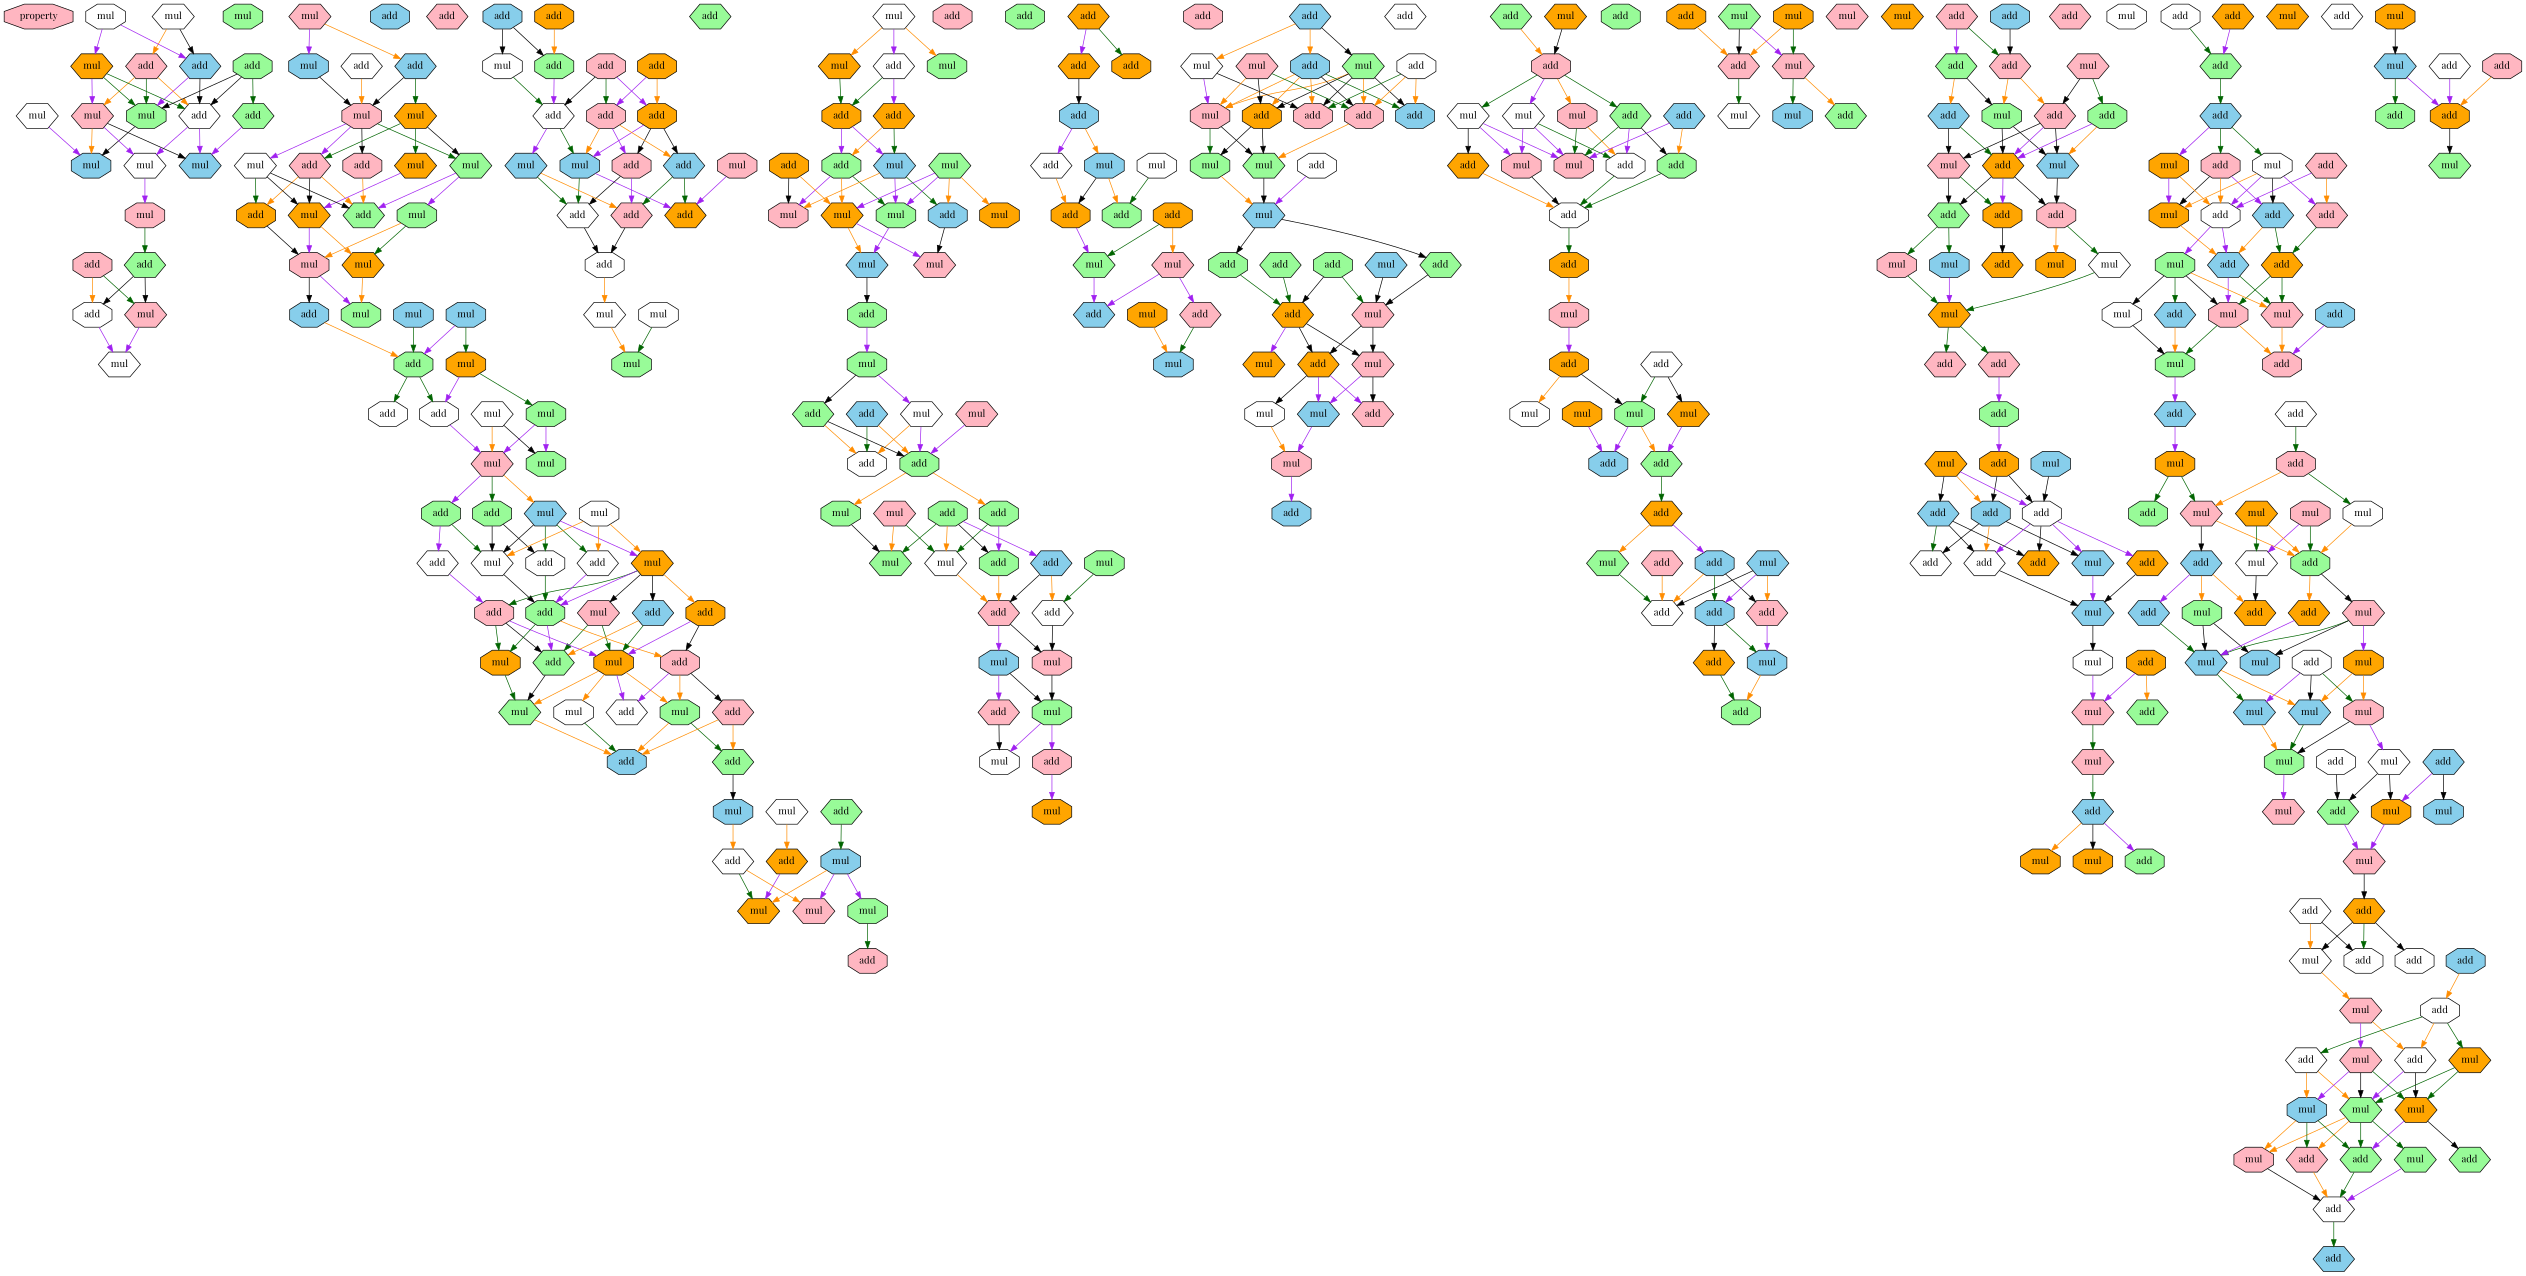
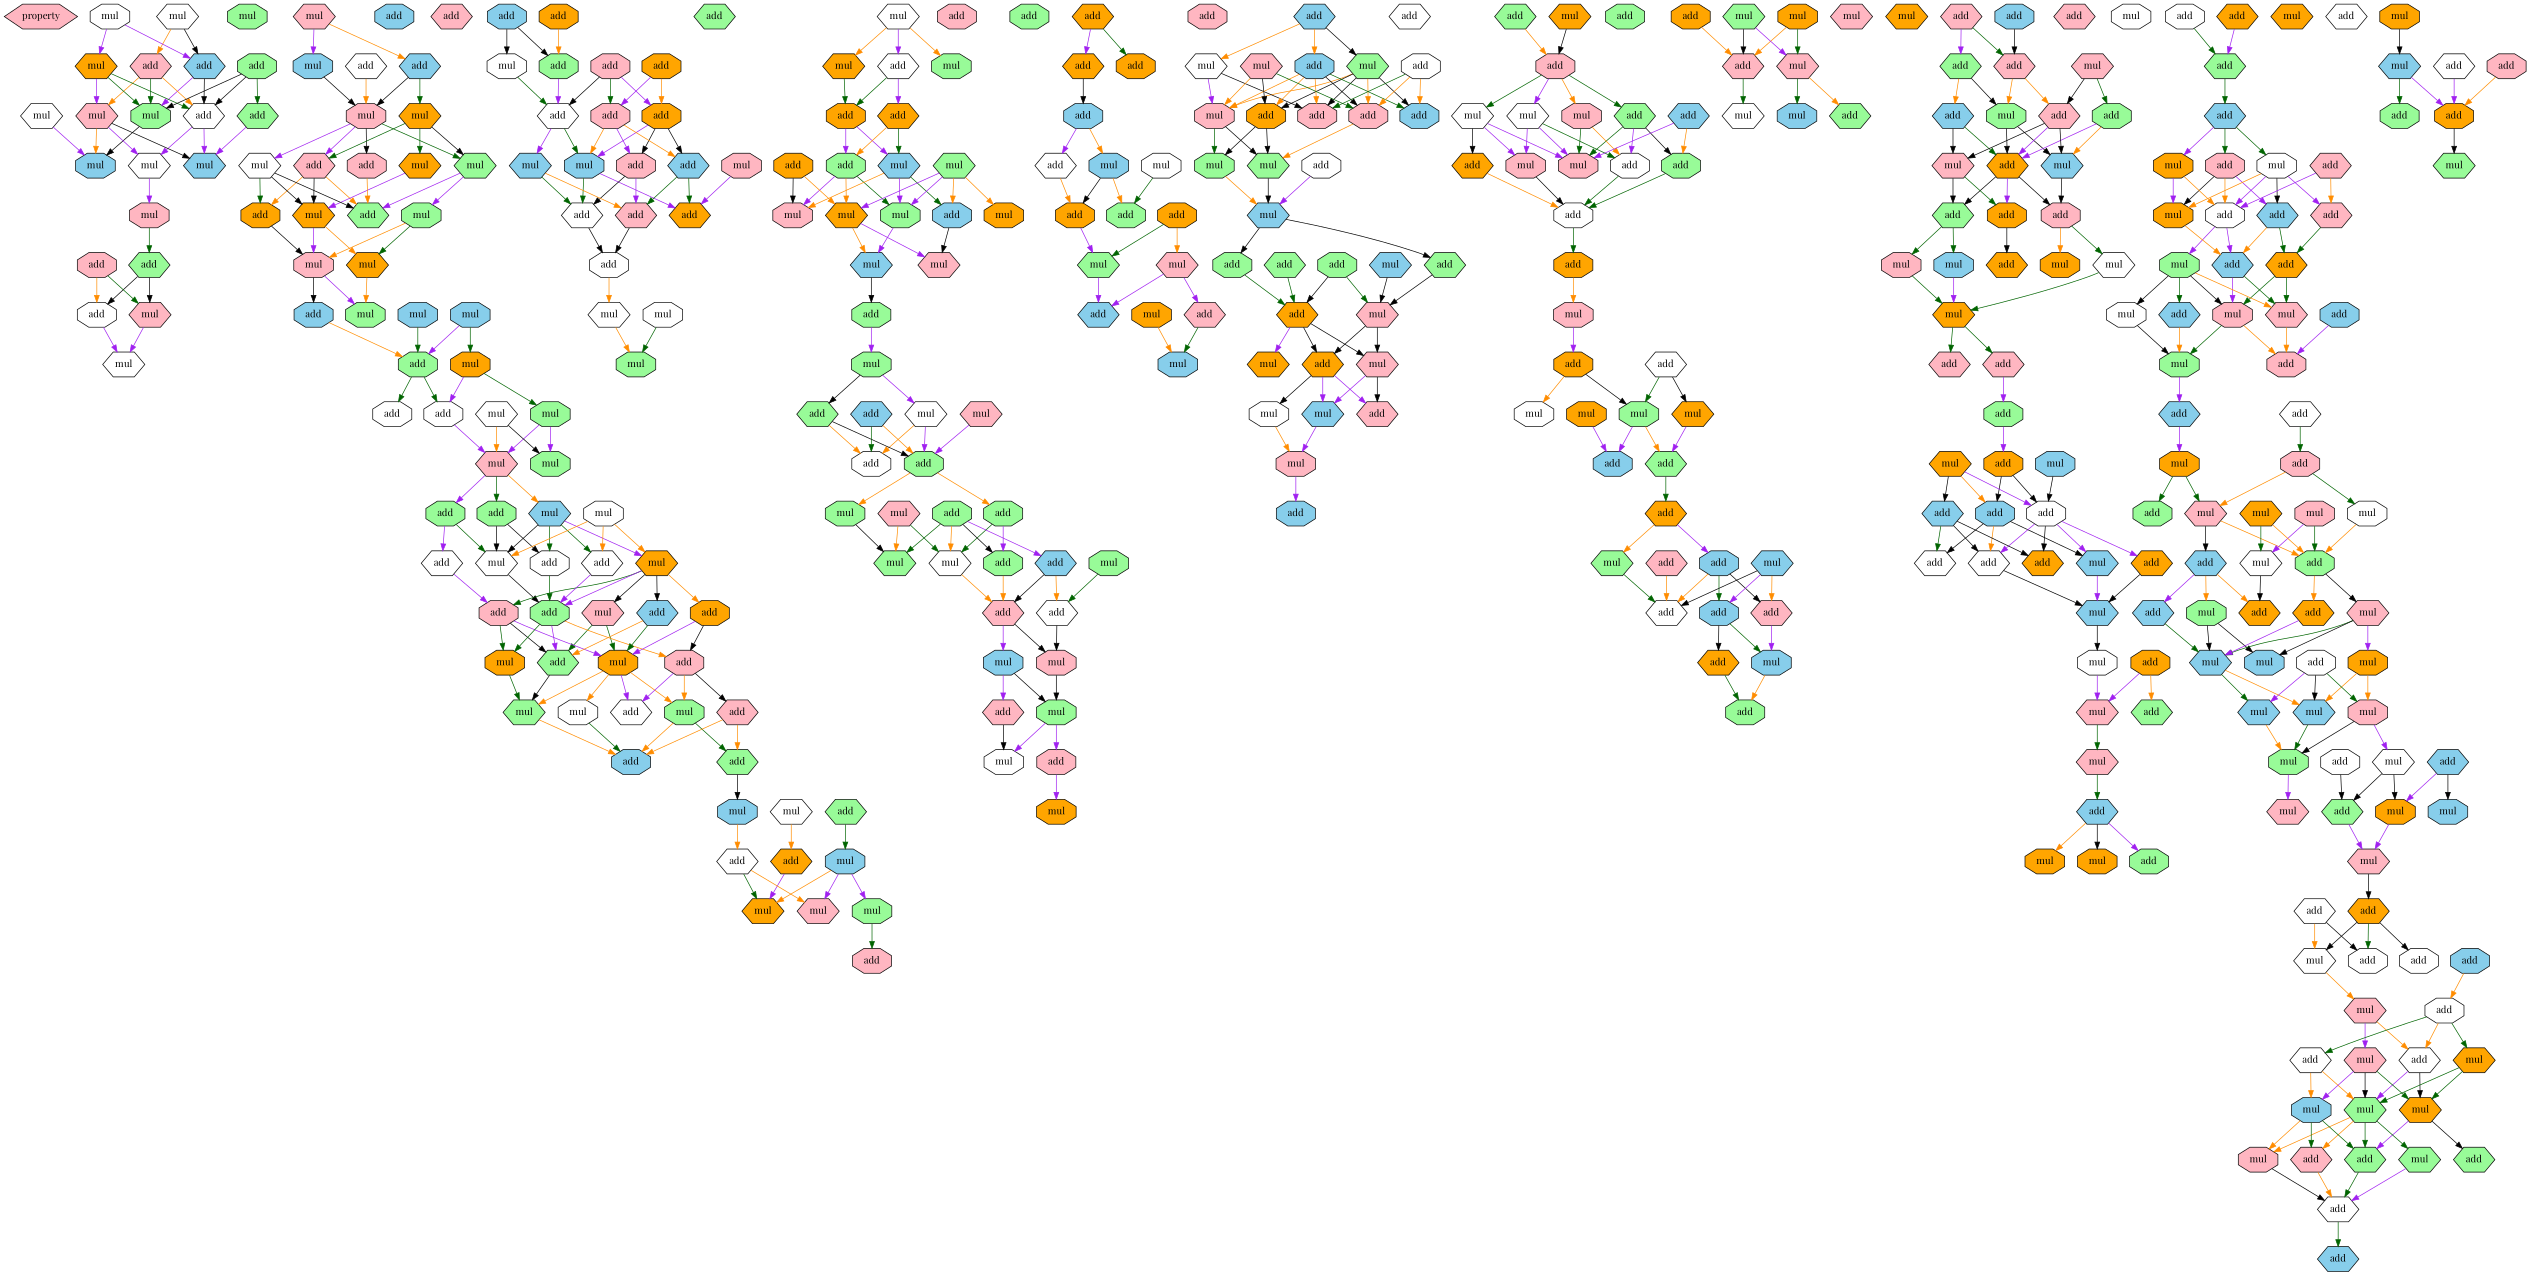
(39, 17) -> (41, 17)
